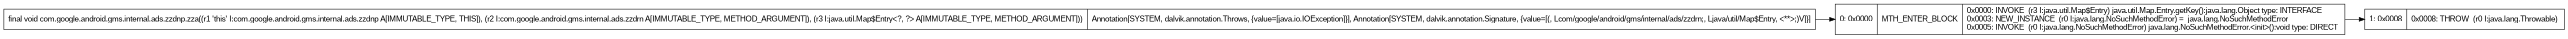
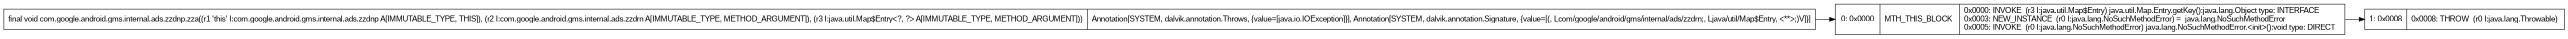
(1920, 19) -> (1918, 19)
